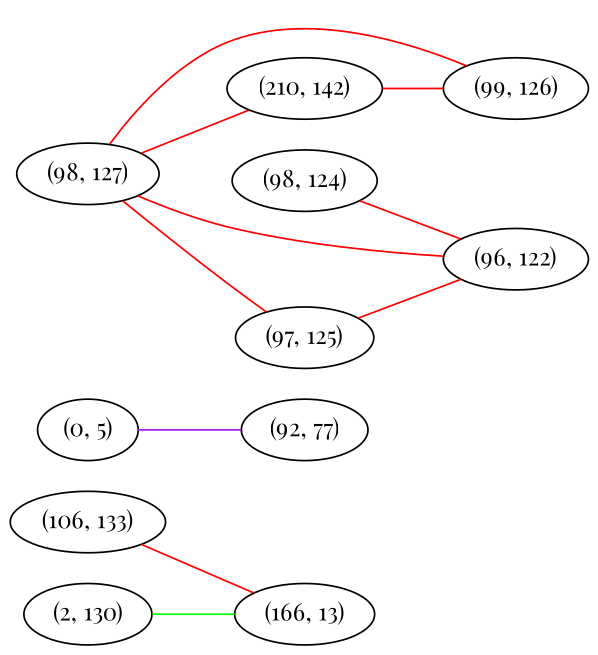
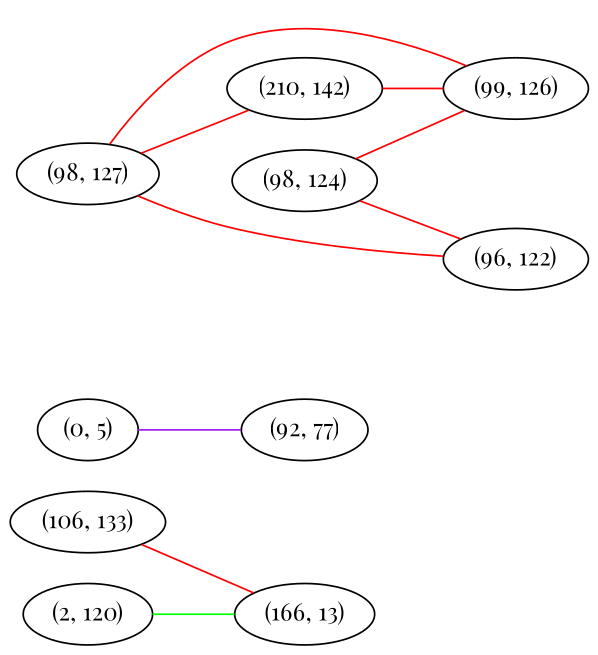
none -> (410, 135)
(305, 338) -> none
(88, 614) -> (88, 614)
